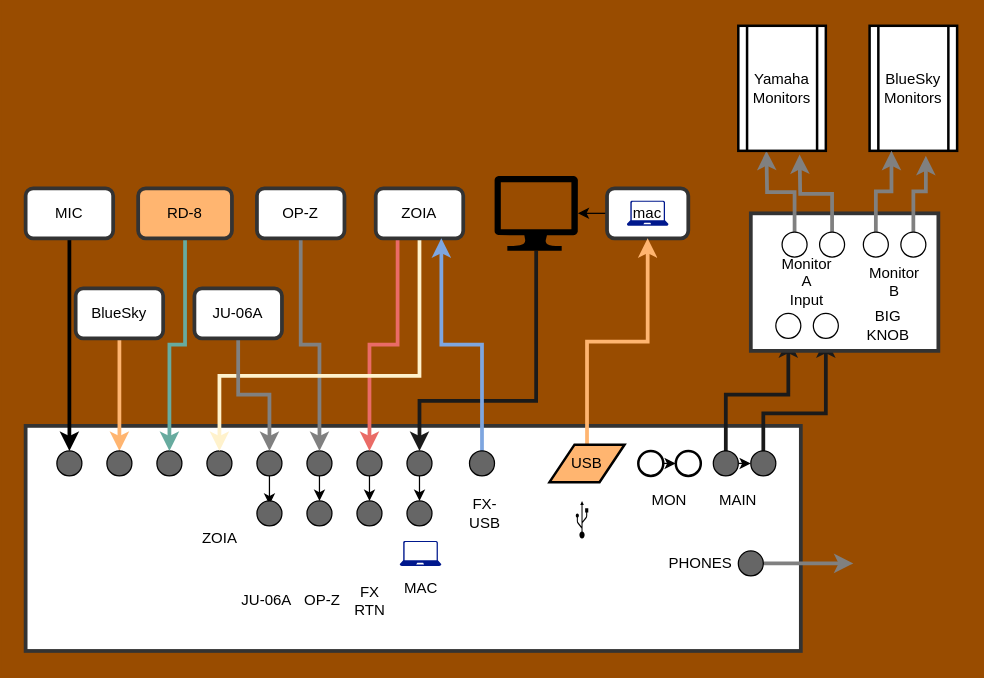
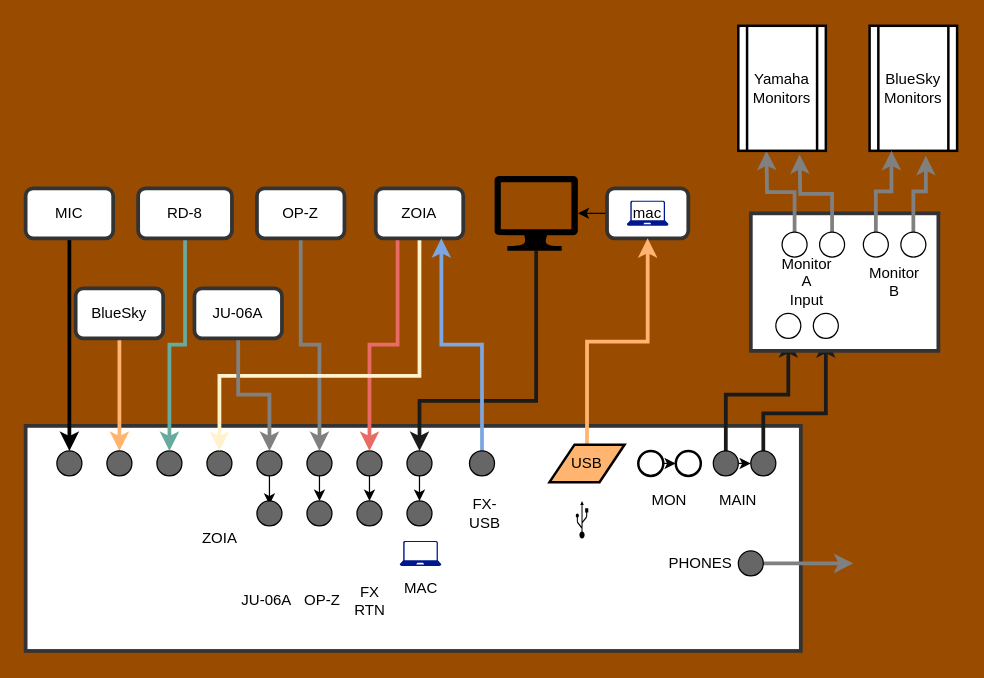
(185, 213) -> (185, 213)
(888, 326) -> none
